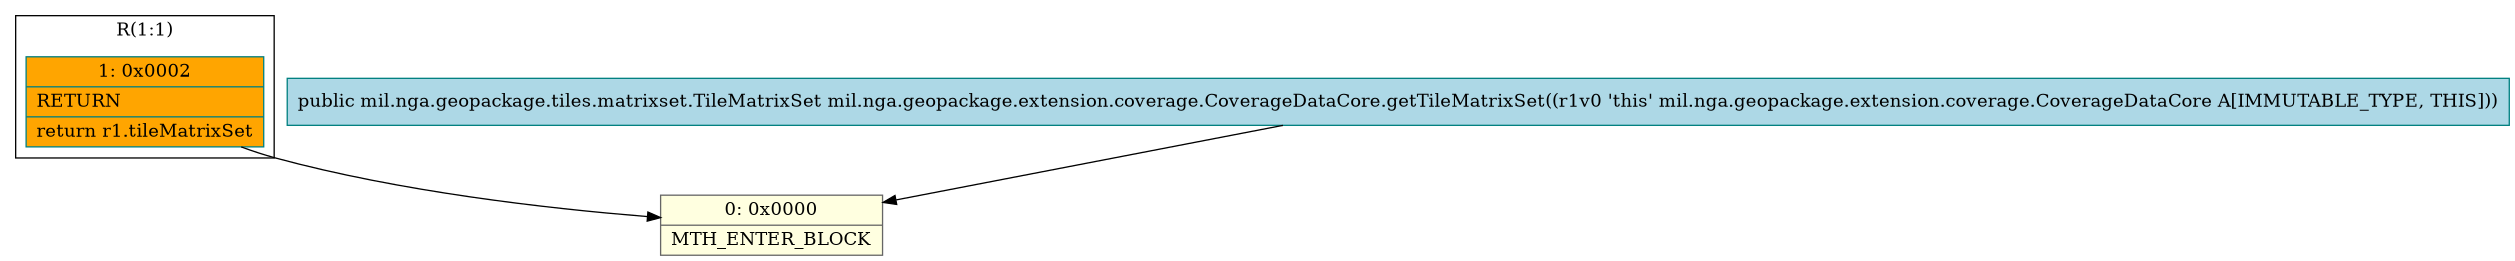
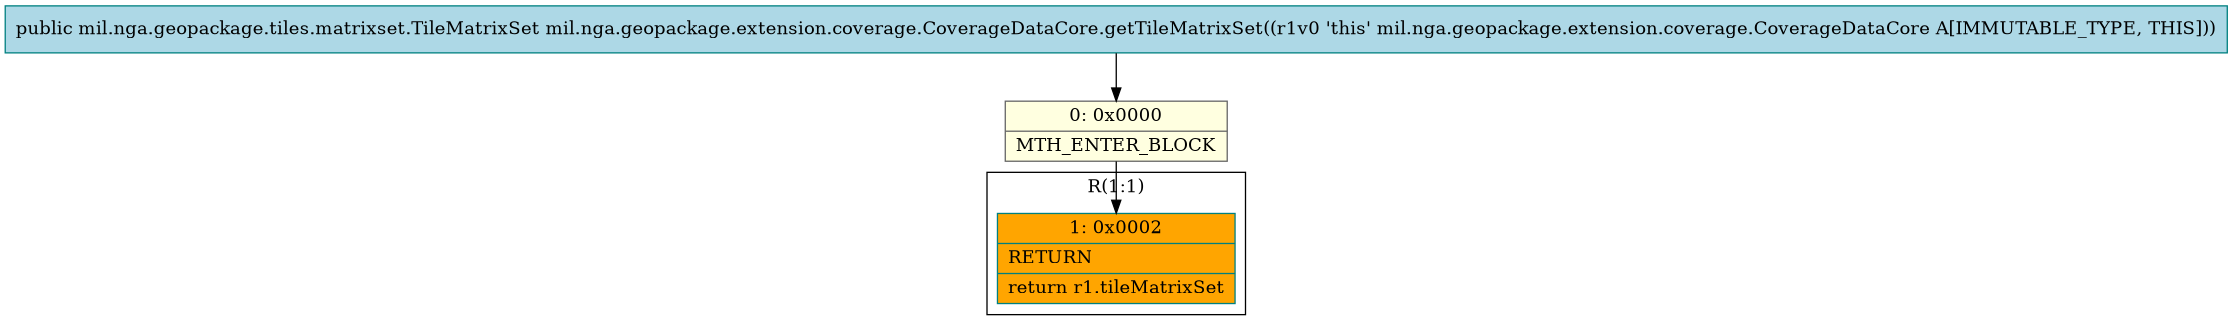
(442, 192) -> (1116, 181)
